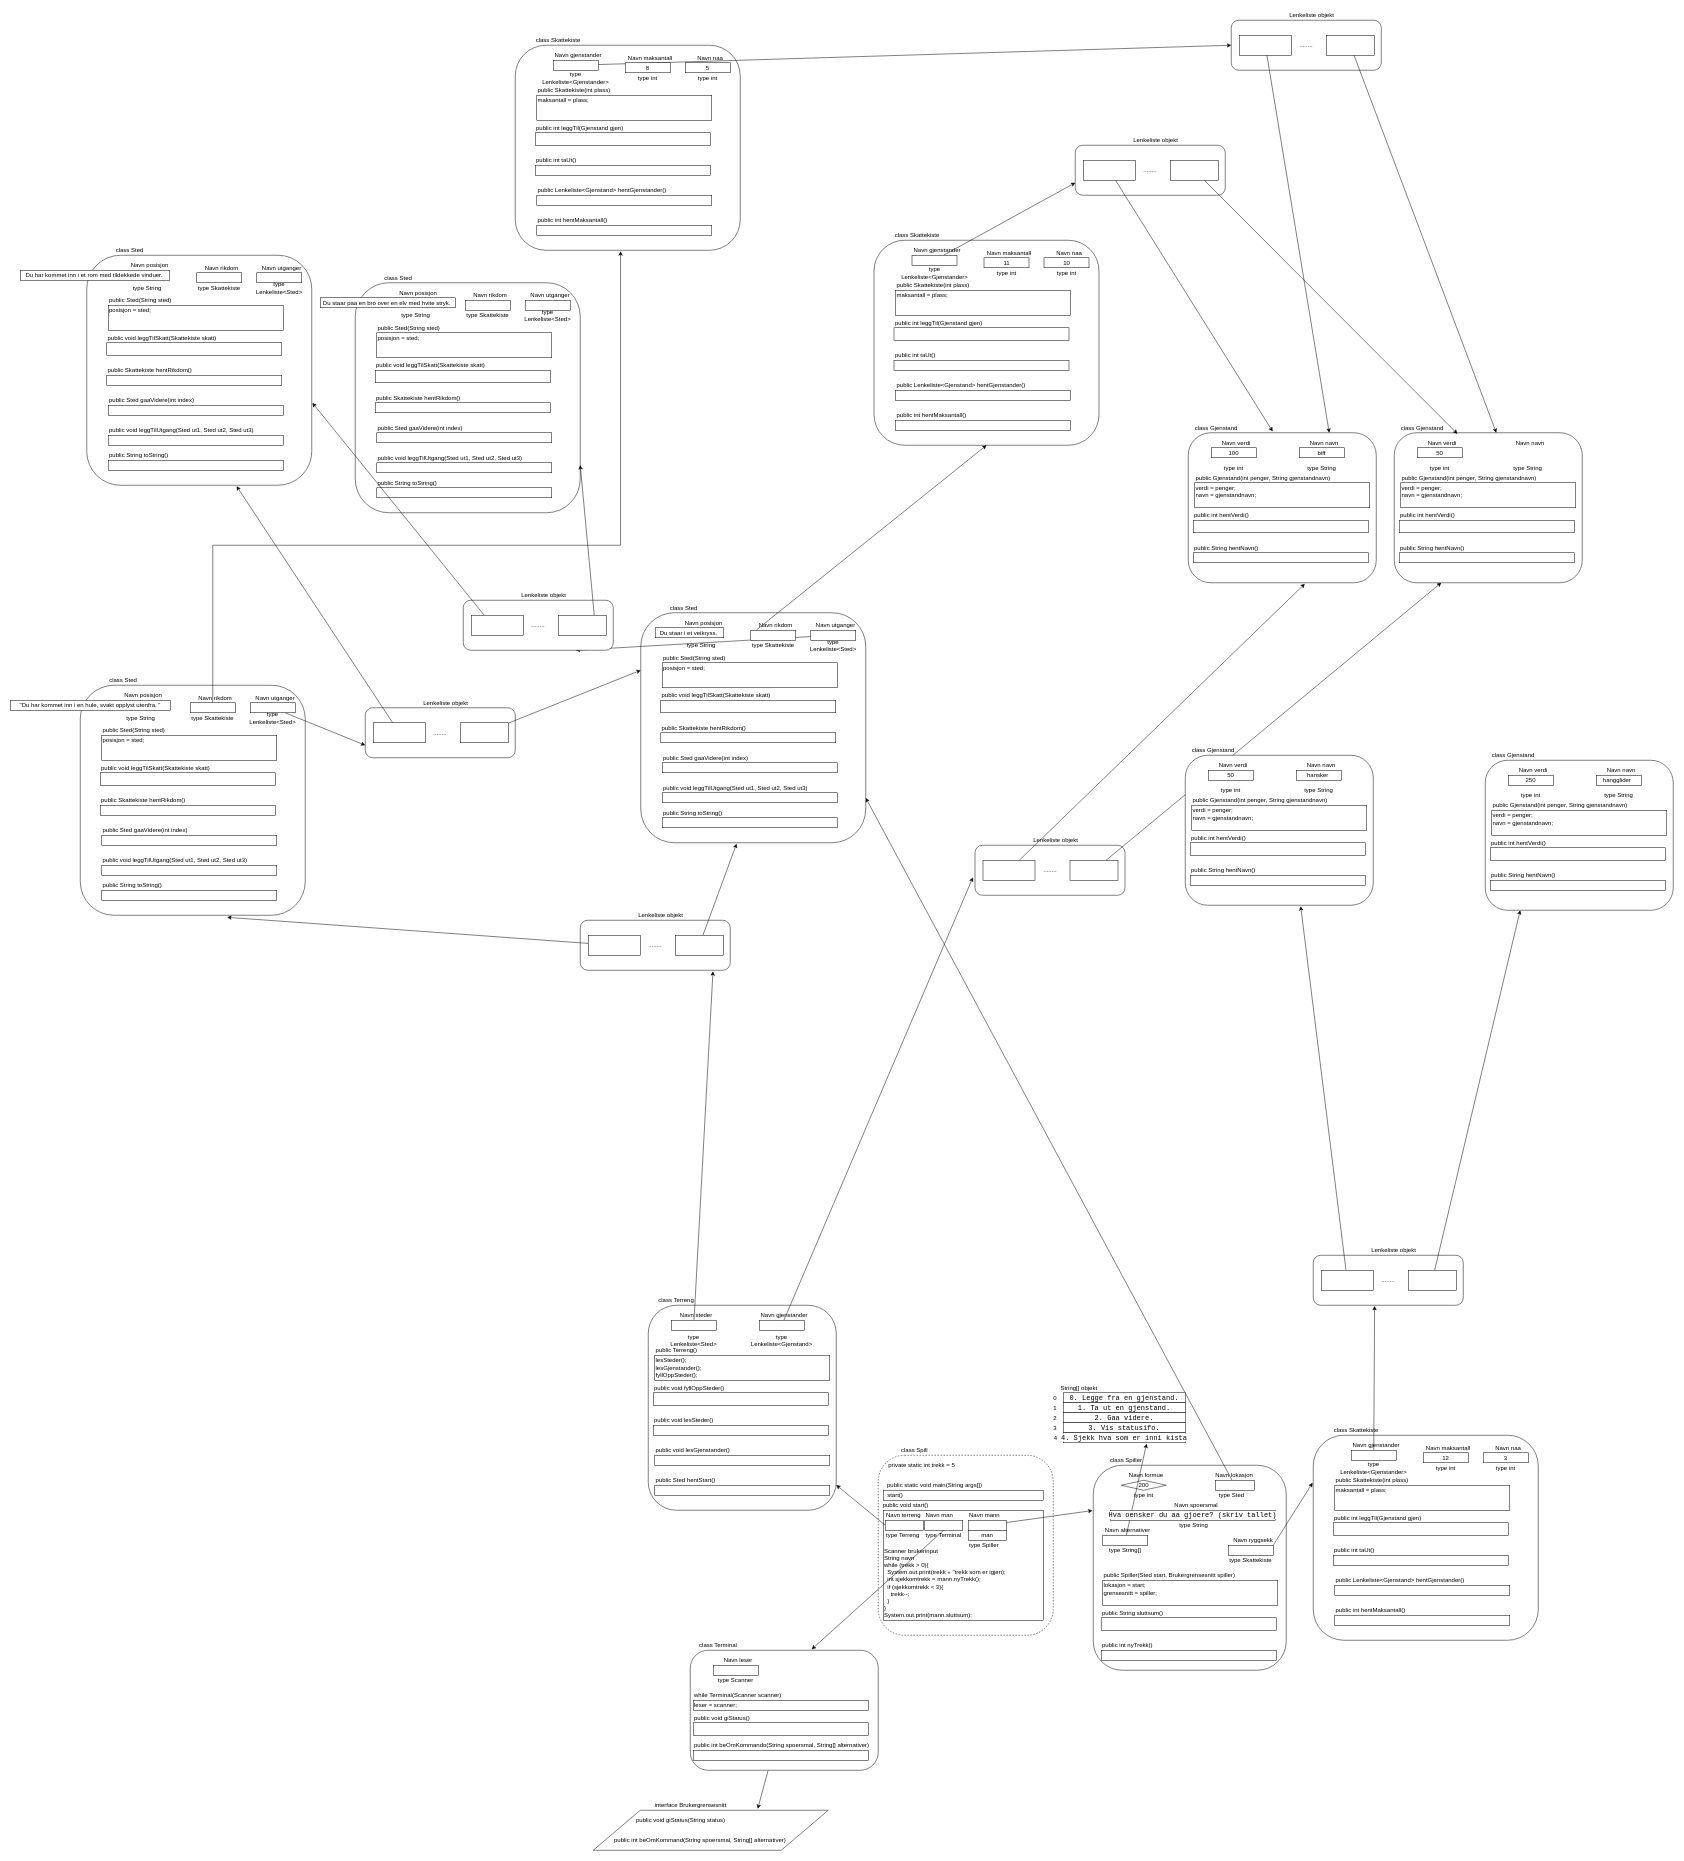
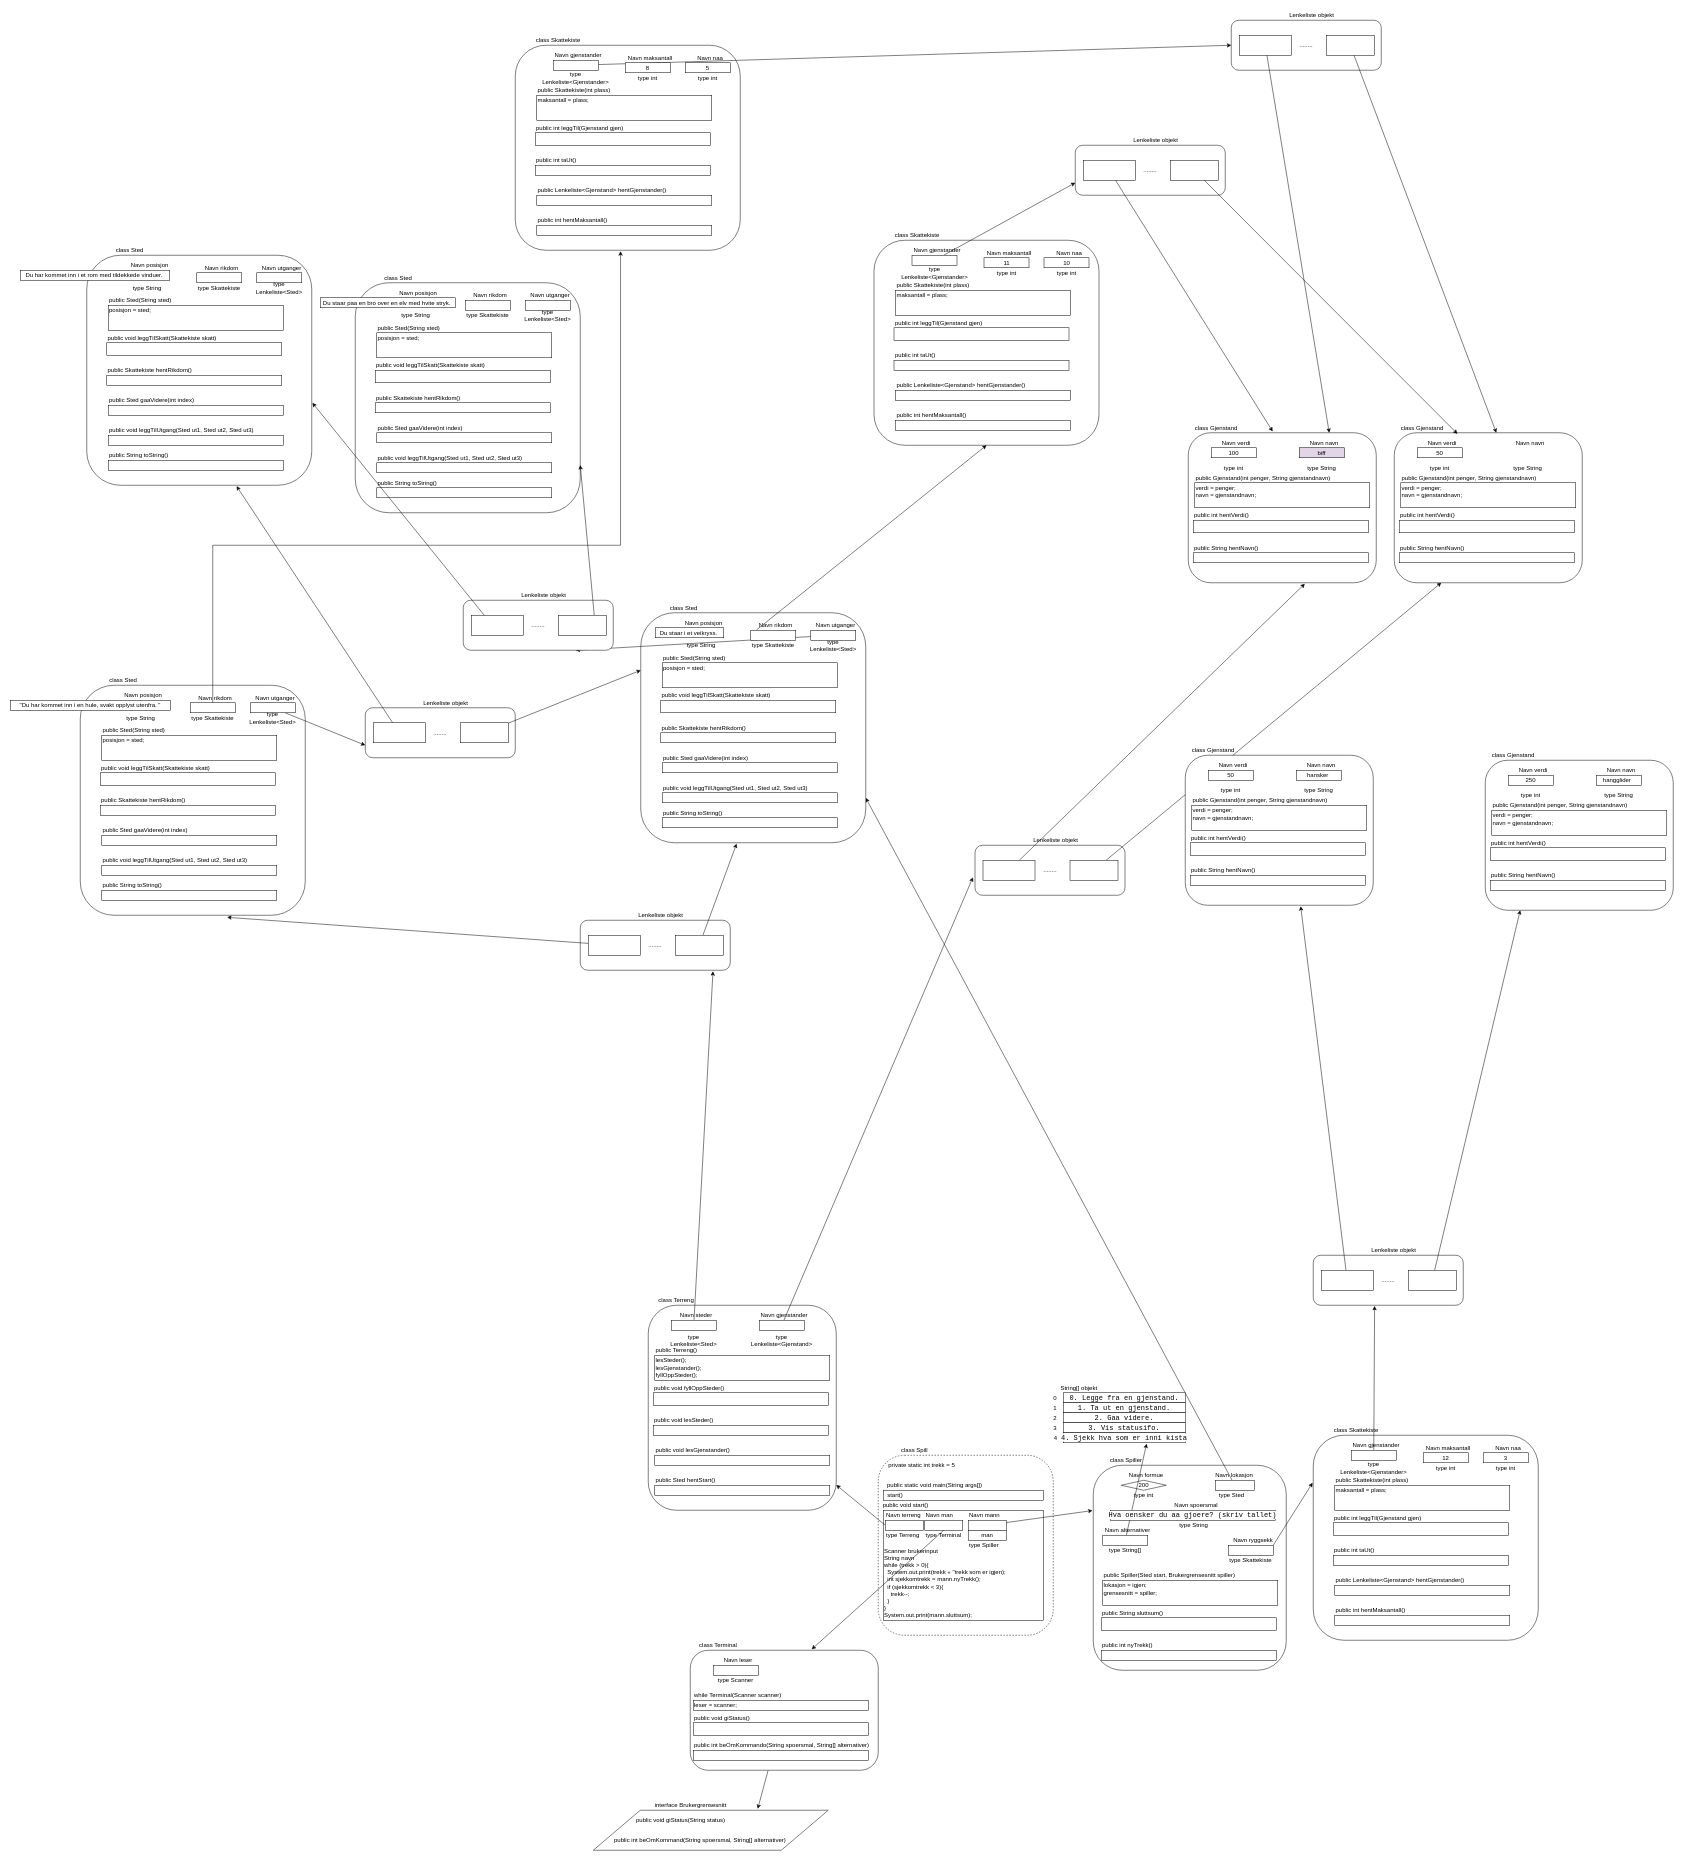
(1322, 453) -> (1322, 453)
(1129, 1585) -> (1128, 1585)
